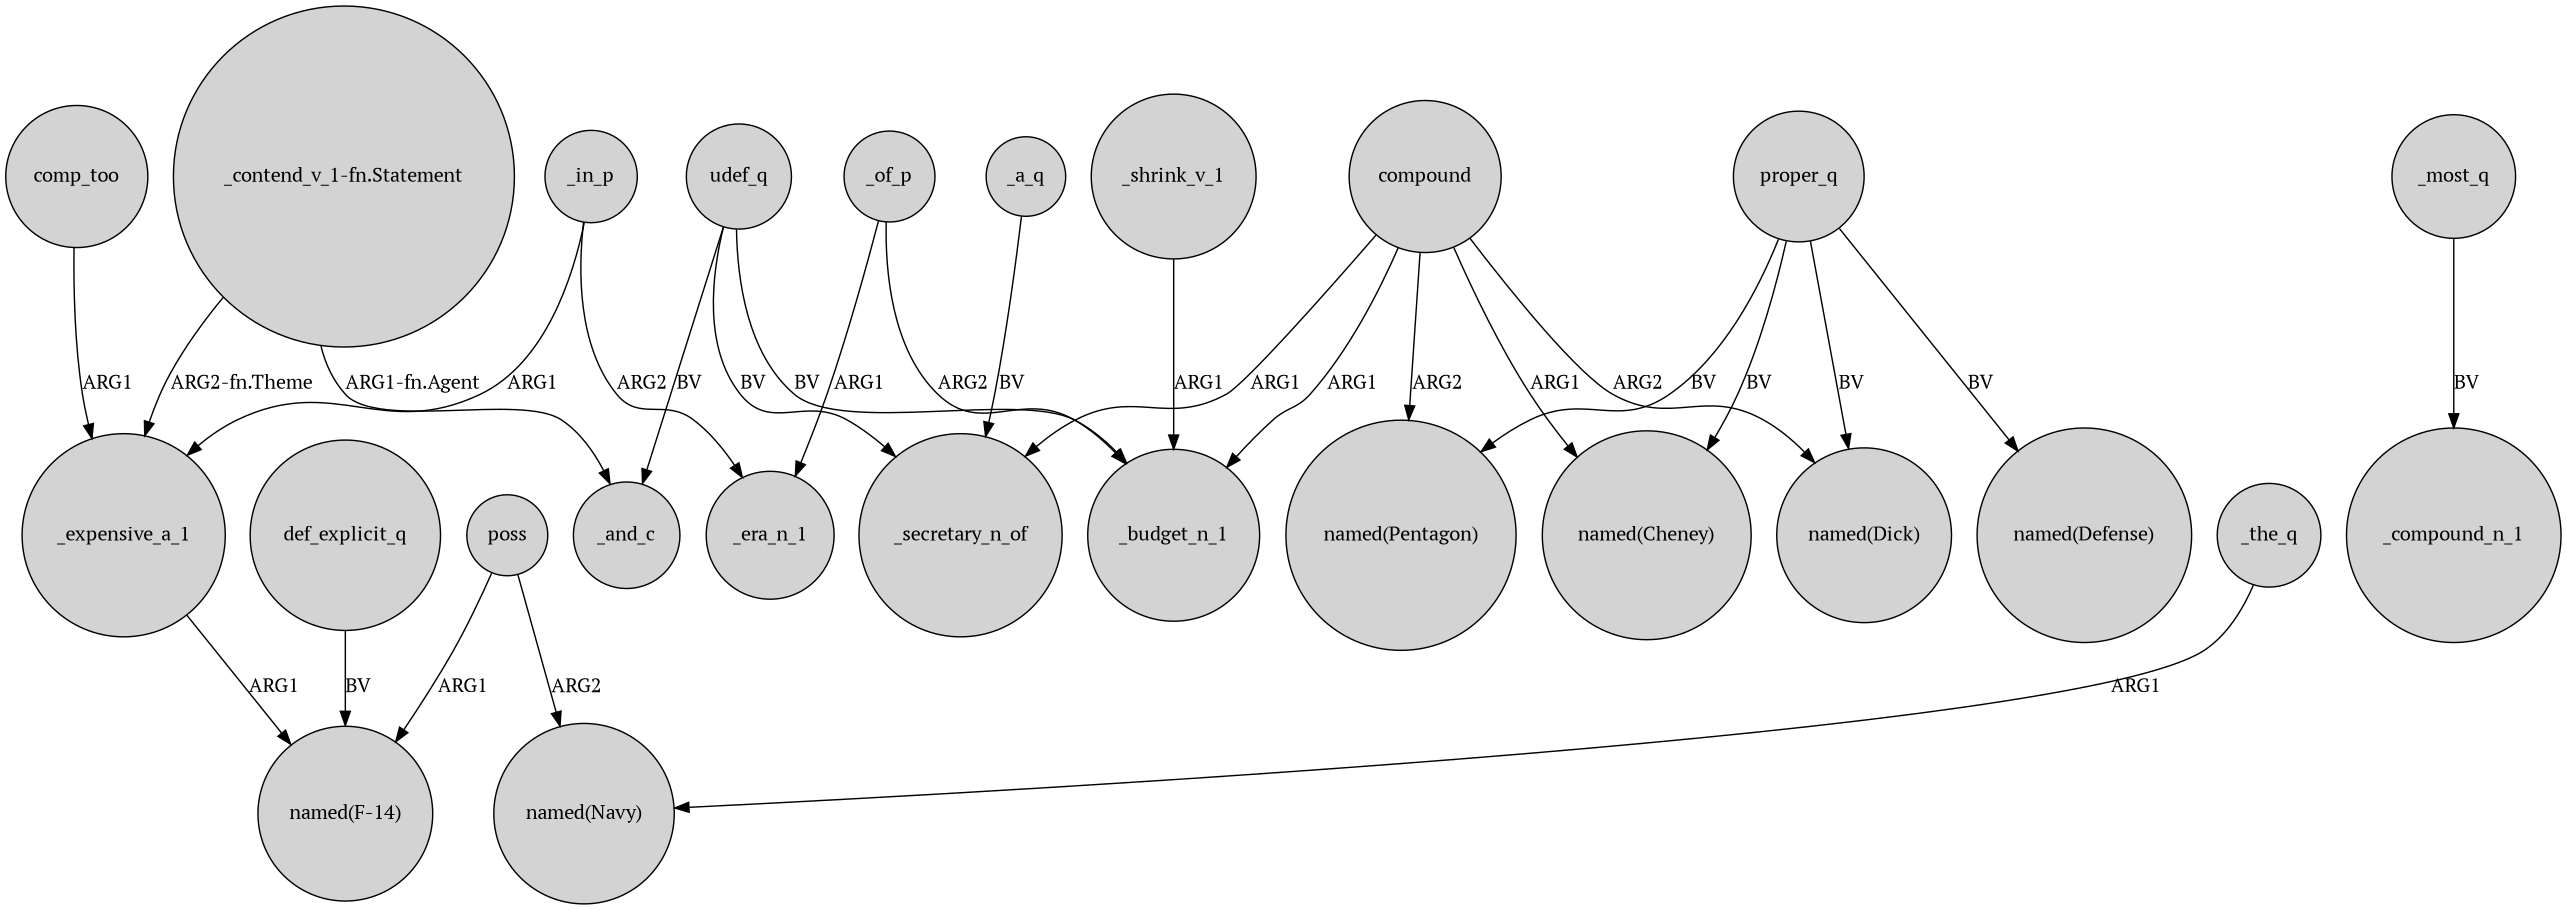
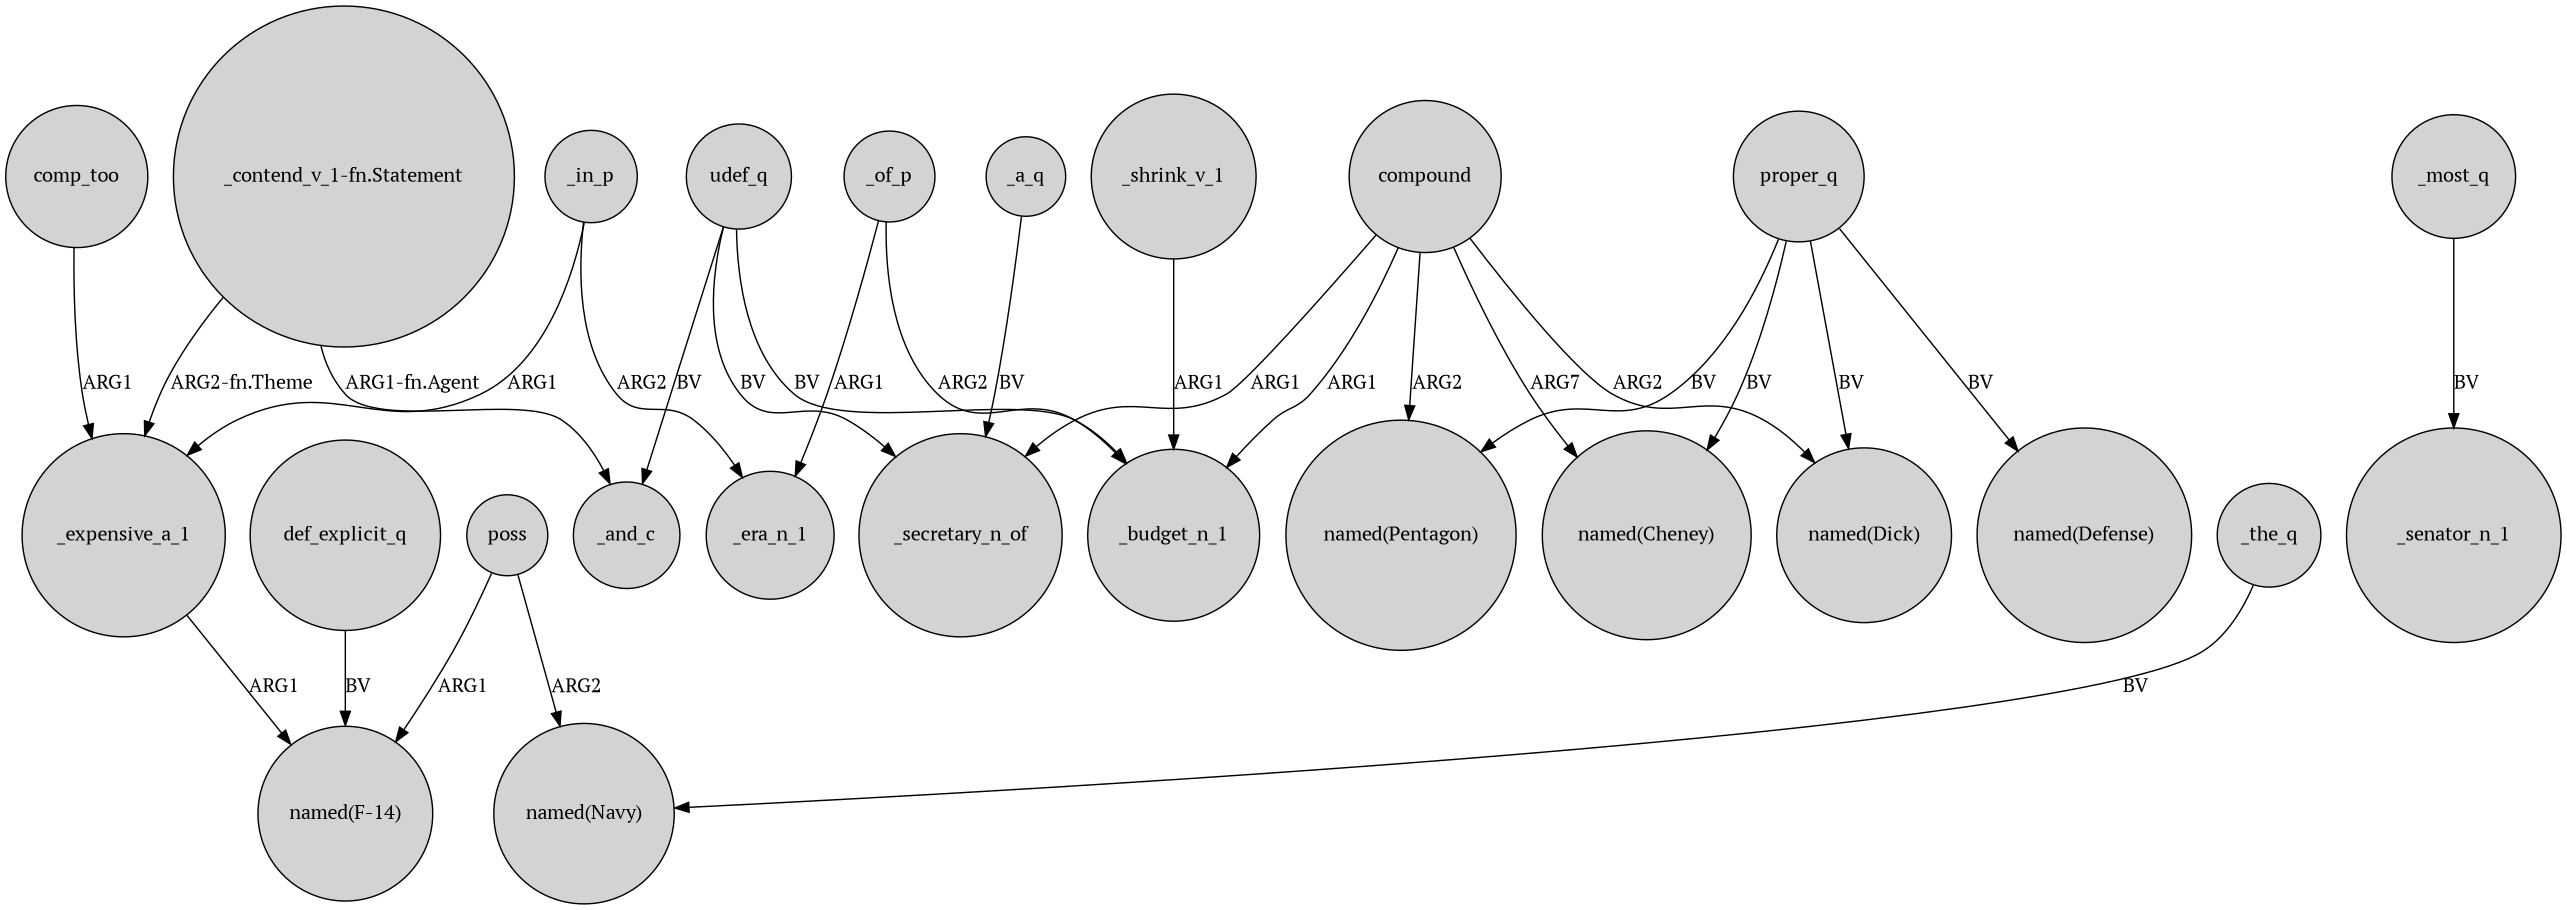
(1556, 384) -> (1556, 384)
(2454, 535) -> (2454, 535)
(2136, 687) -> (2136, 687)
